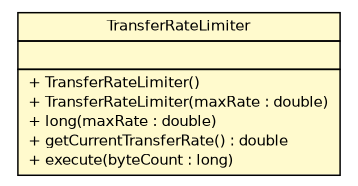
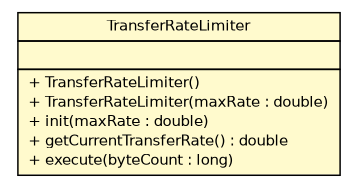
(123, 122) -> (119, 122)
